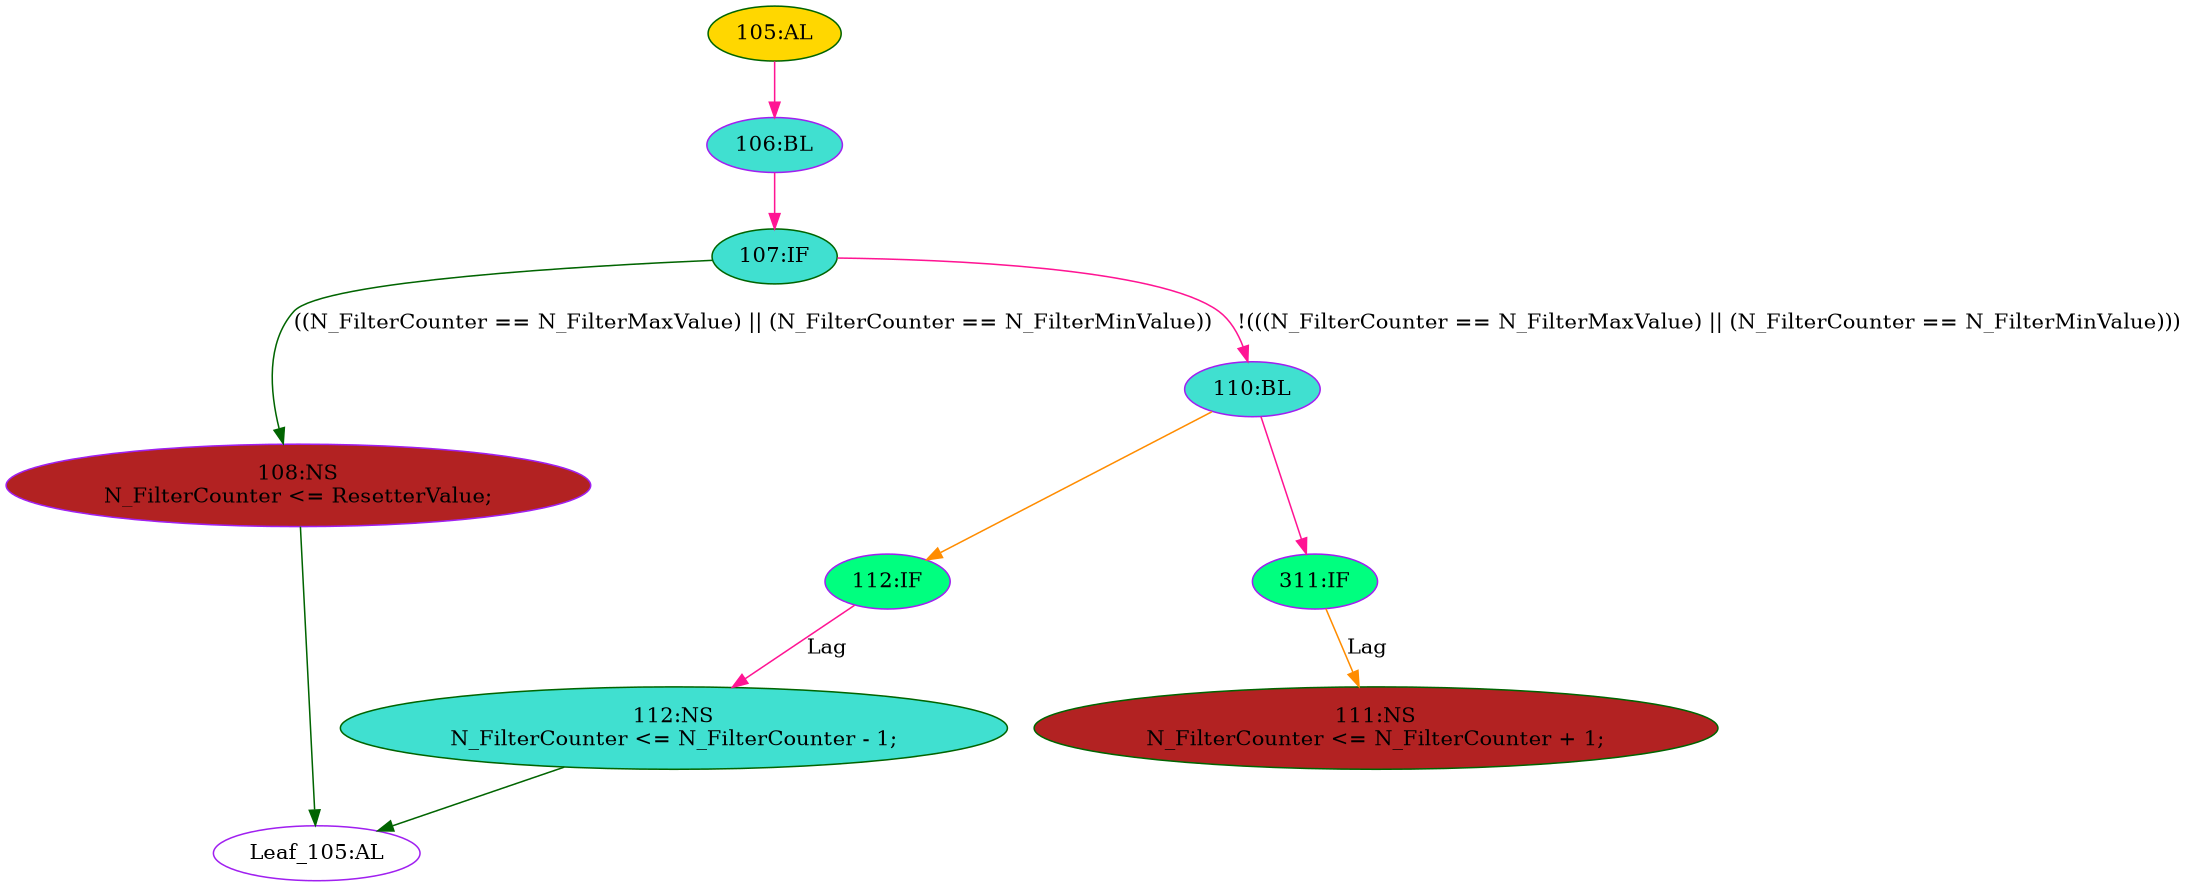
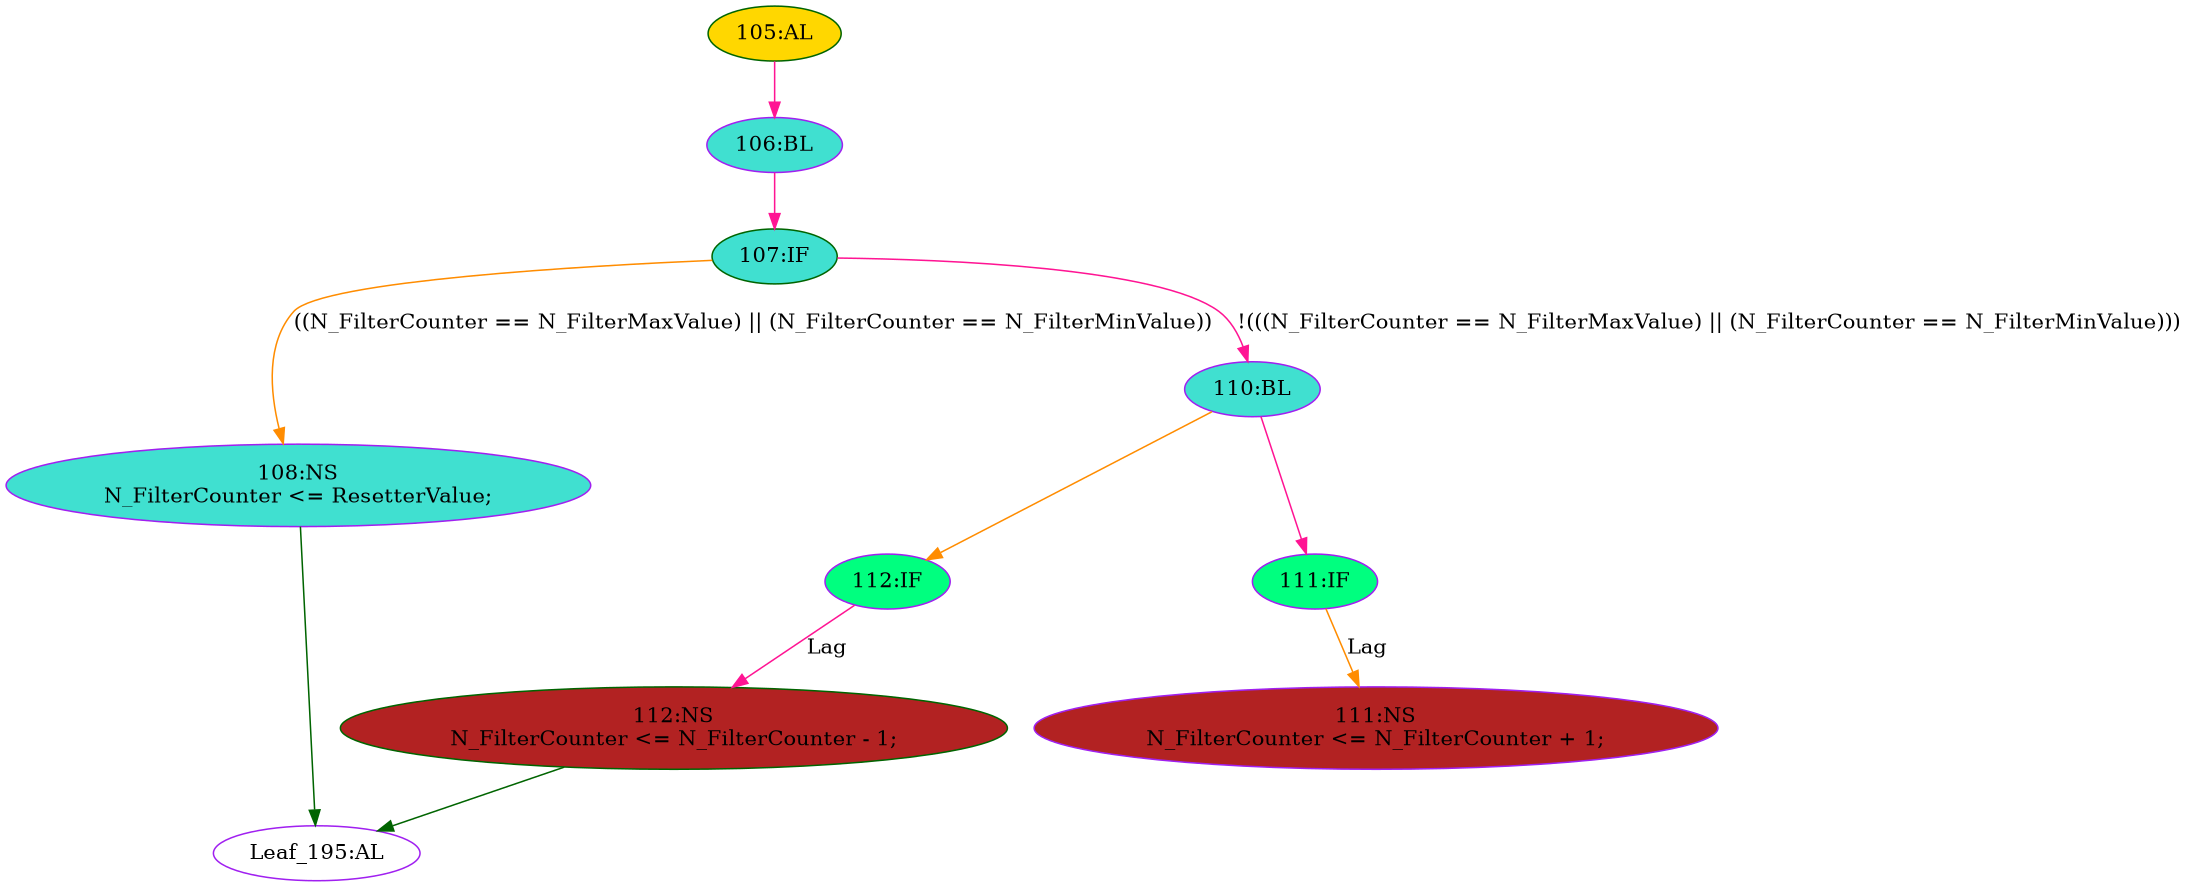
(440, 279) -> (440, 279)
(298, 485) -> (298, 485)
(1315, 582) -> (1315, 582)
(674, 728) -> (674, 728)
(1376, 728) -> (1376, 728)
(317, 853) -> (317, 853)
